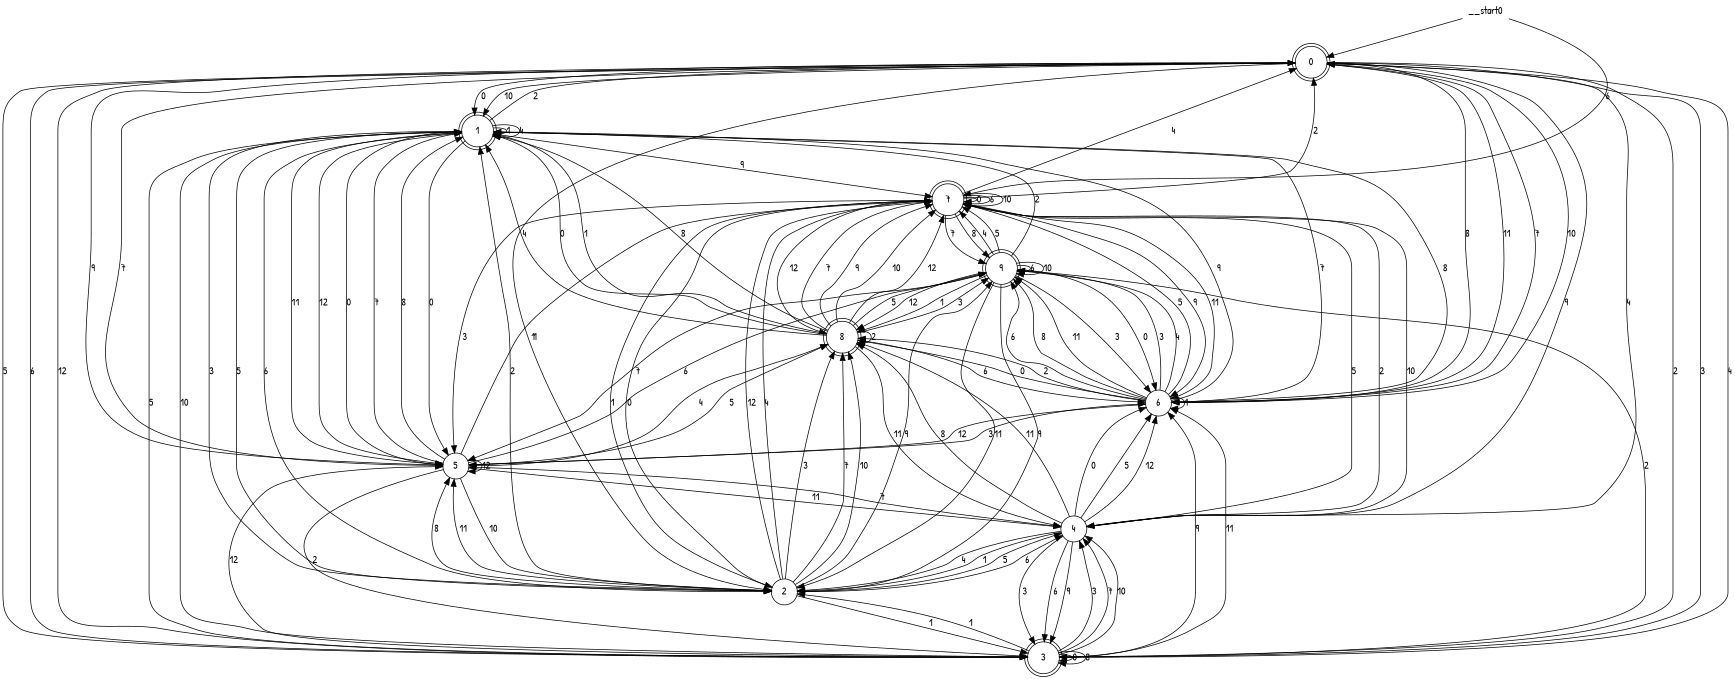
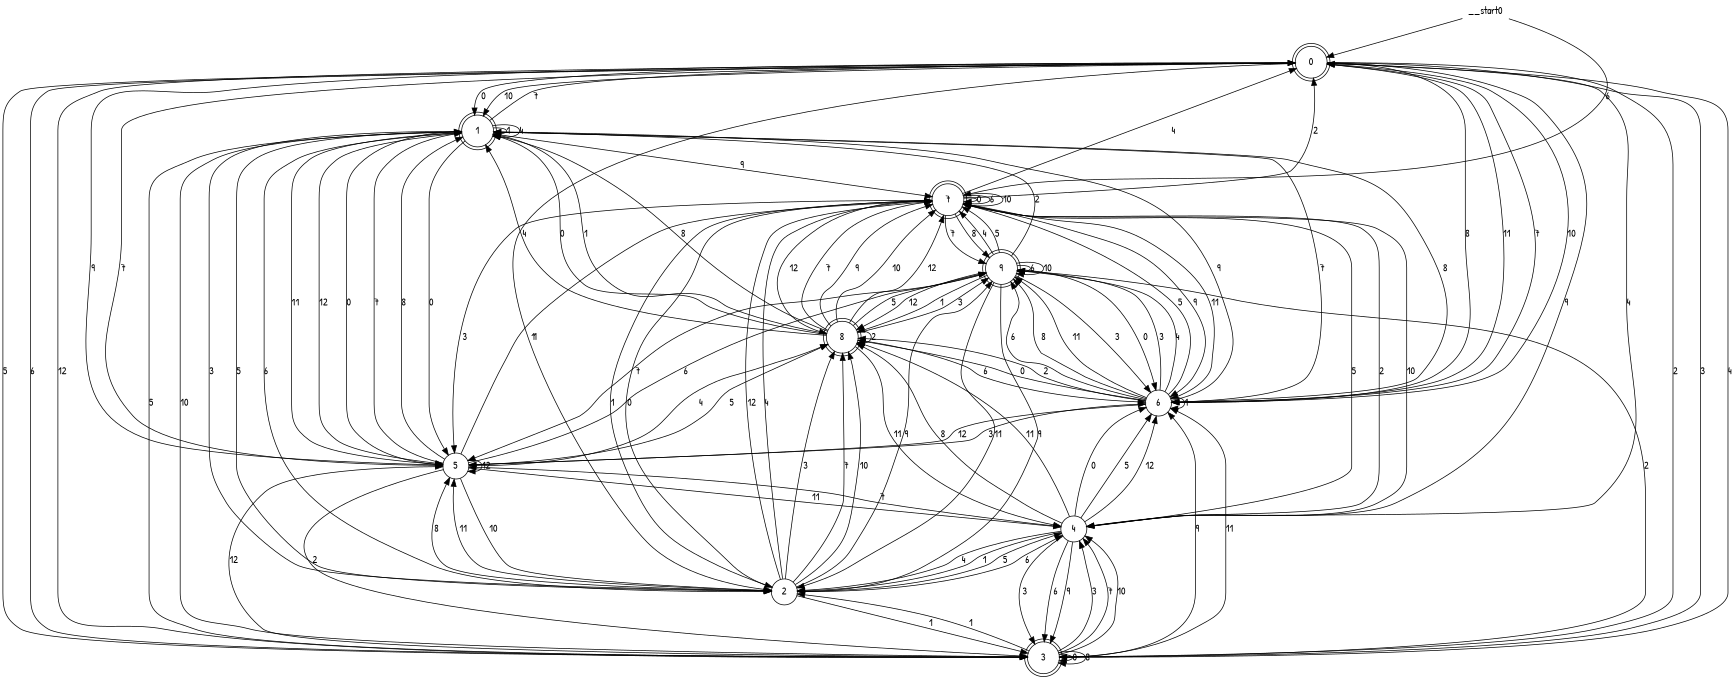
(536, 97) -> (536, 97)
(512, 480) -> none
